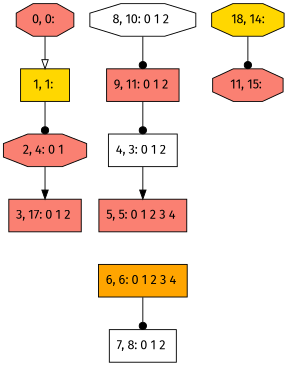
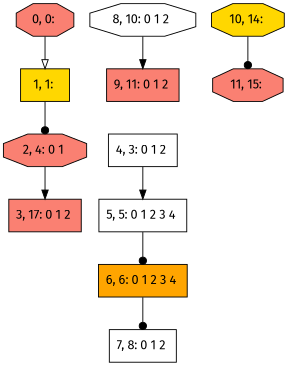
(248, 20) -> (248, 20)
(143, 49) -> (143, 49)
(143, 114) -> none
(143, 216) -> (143, 216)
none -> (143, 245)
